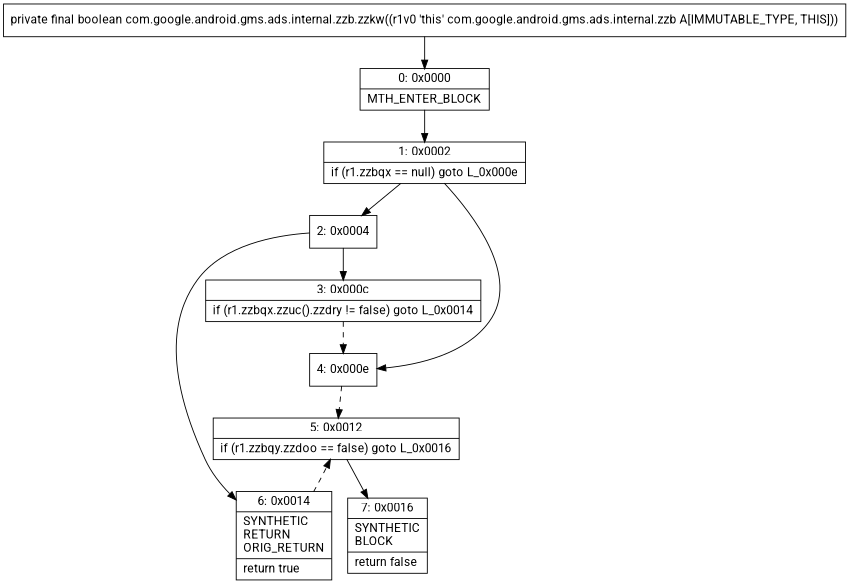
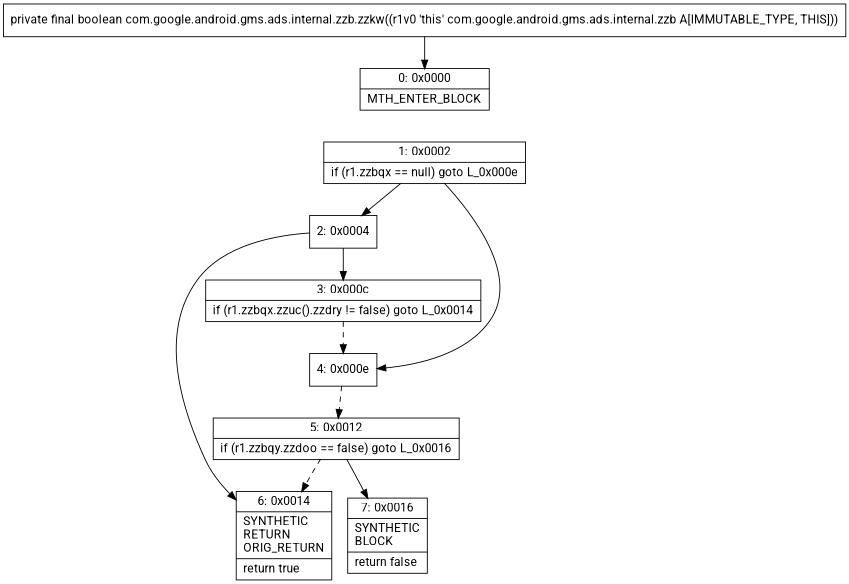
(425, 122) -> none
(320, 480) -> (313, 472)
